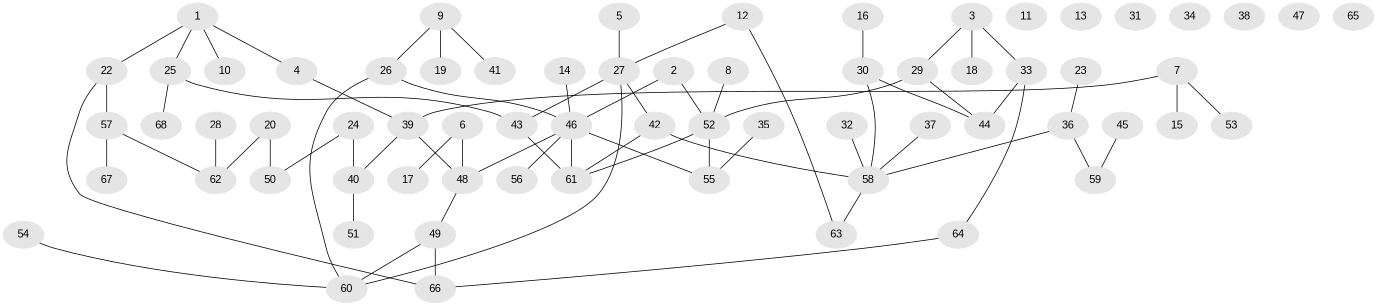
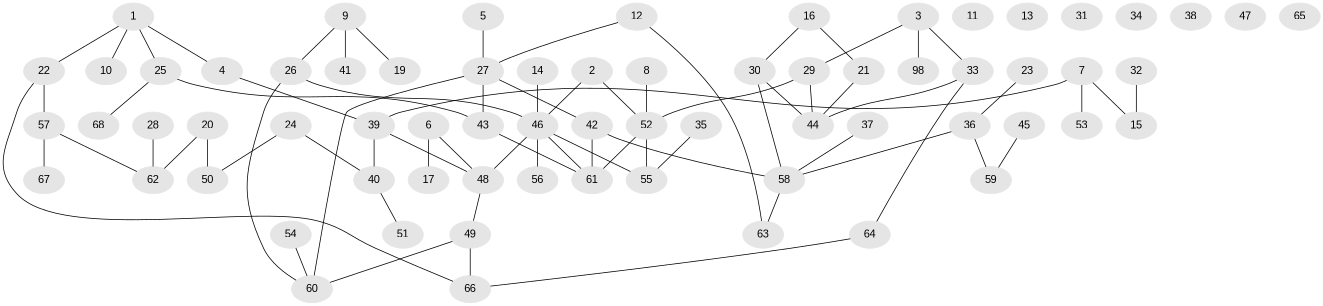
none -> (864, 71)
(972, 71) -> (918, 71)
(858, 153) -> (1136, 98)
